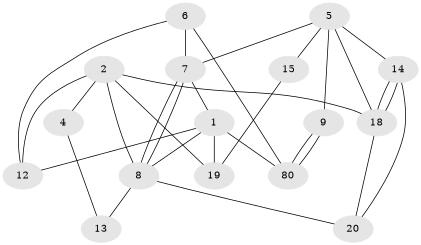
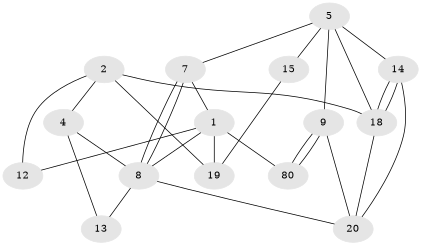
(185, 16) -> none
(118, 124) -> (101, 149)
none -> (338, 176)
